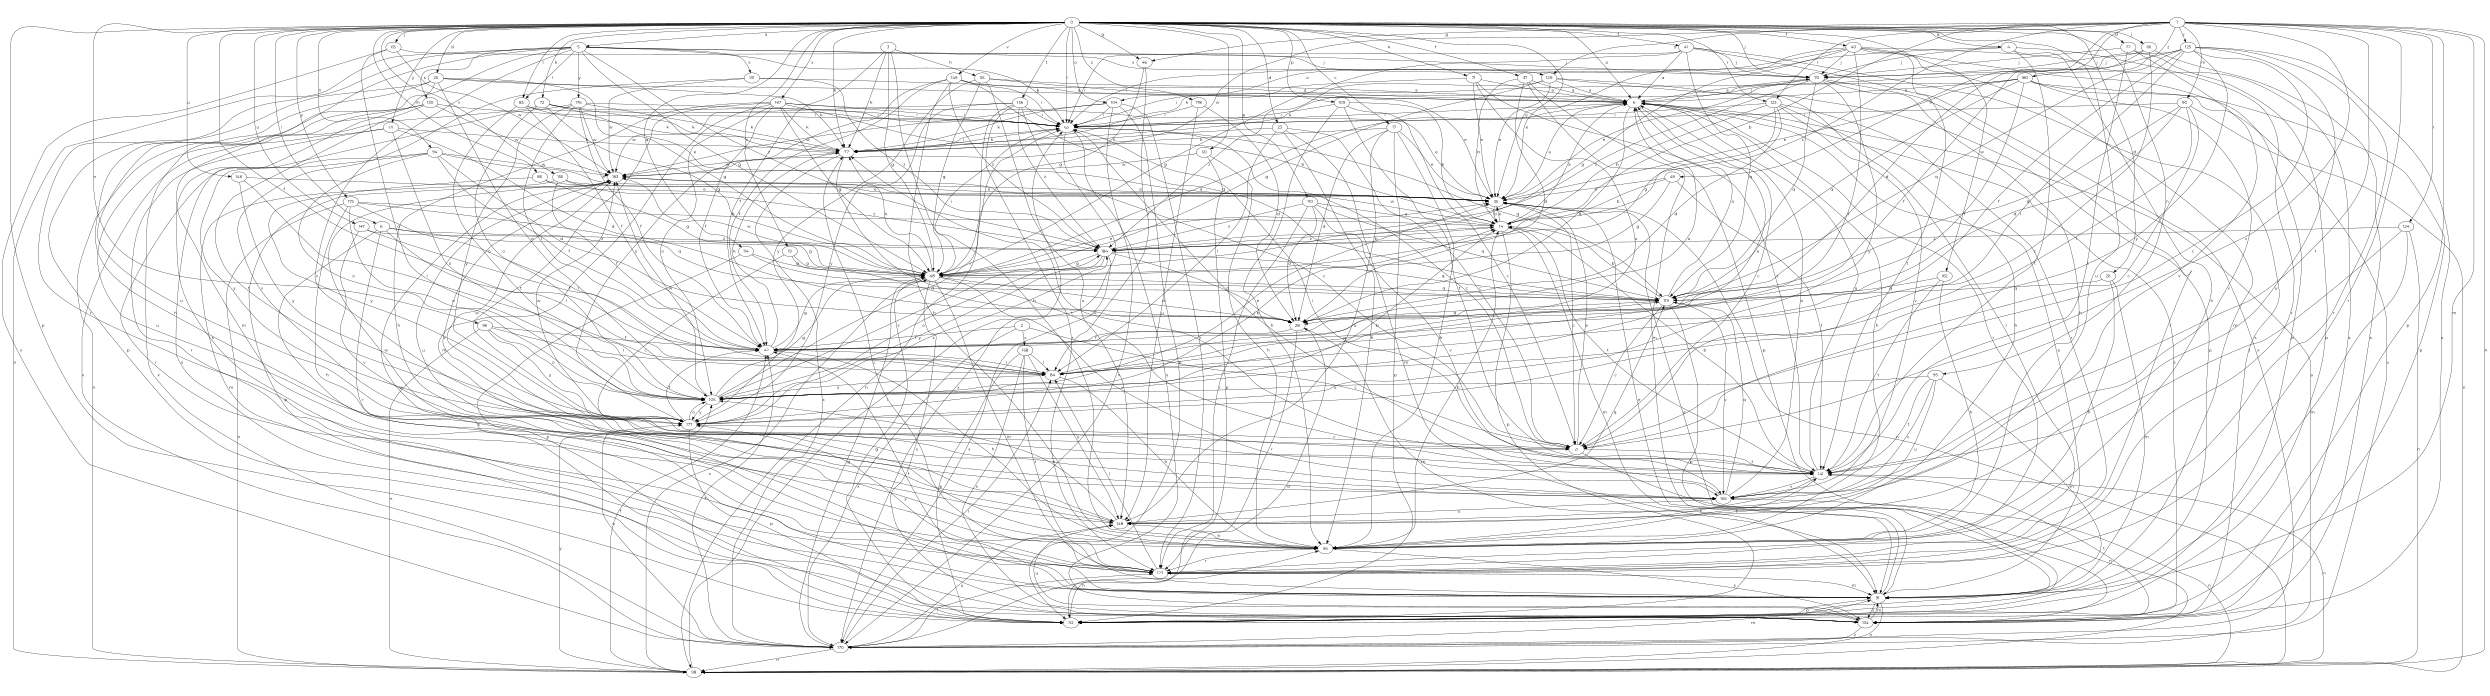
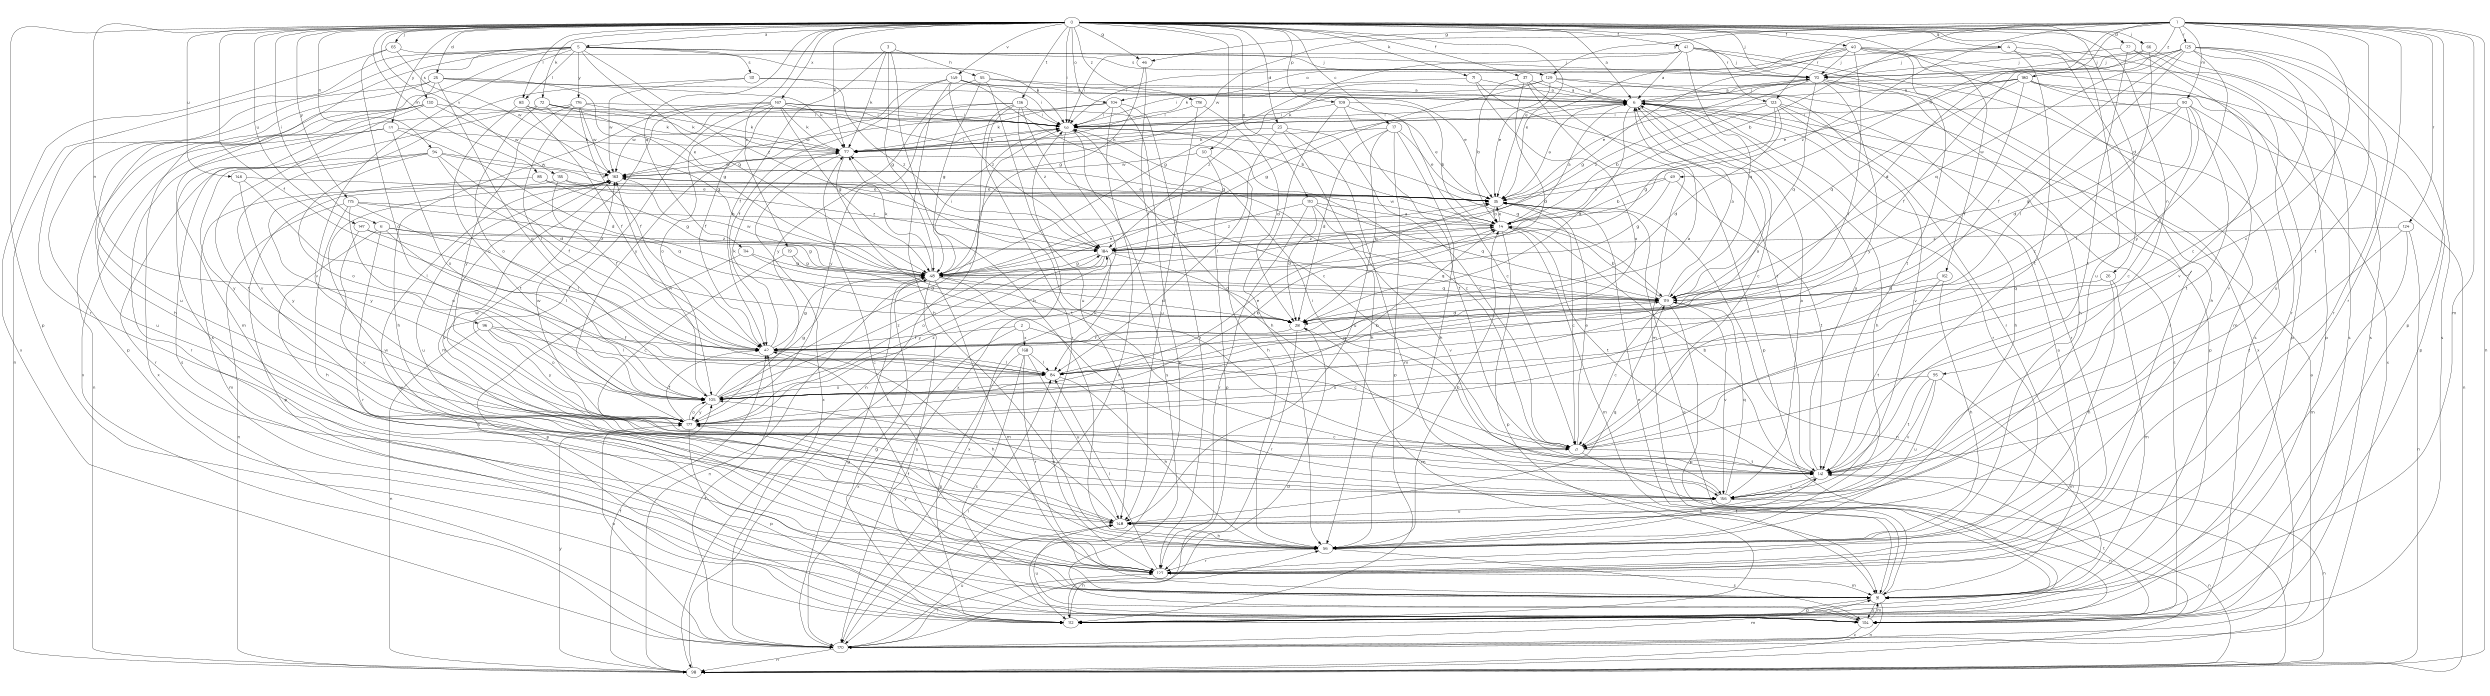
(1480, 139) -> none
none -> (2112, 330)
